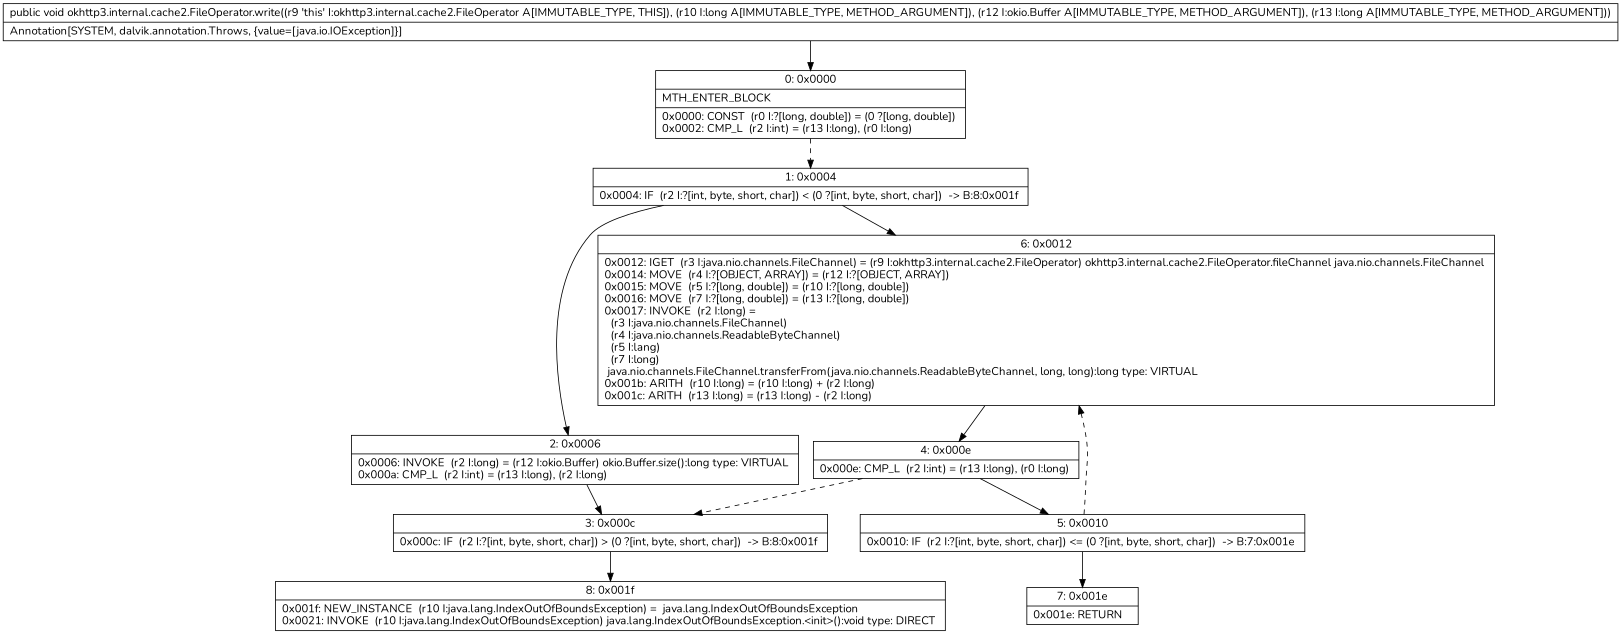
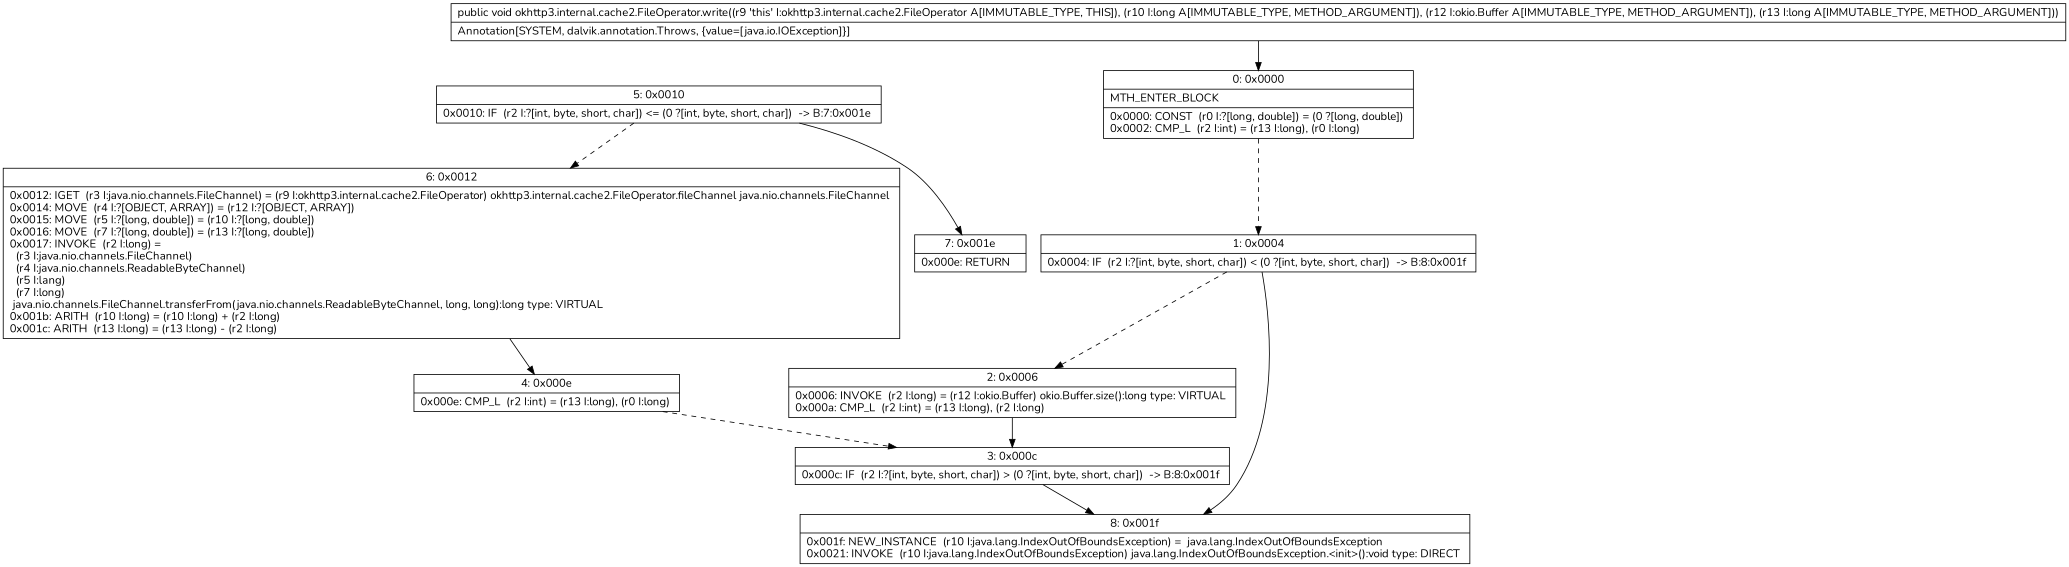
(865, 218) -> (1266, 399)
(564, 288) -> (1144, 318)
(1011, 495) -> none
(1083, 615) -> (970, 262)
